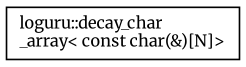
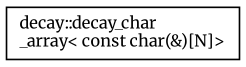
(123, 33) -> (123, 33)
